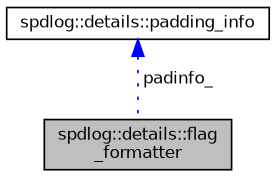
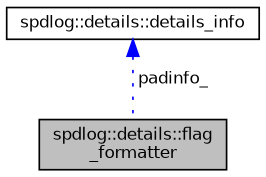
(138, 23) -> (133, 23)
